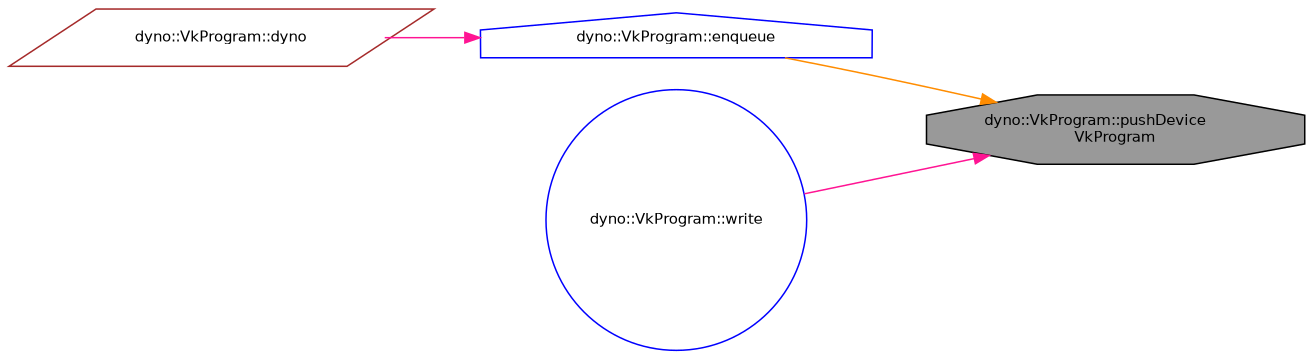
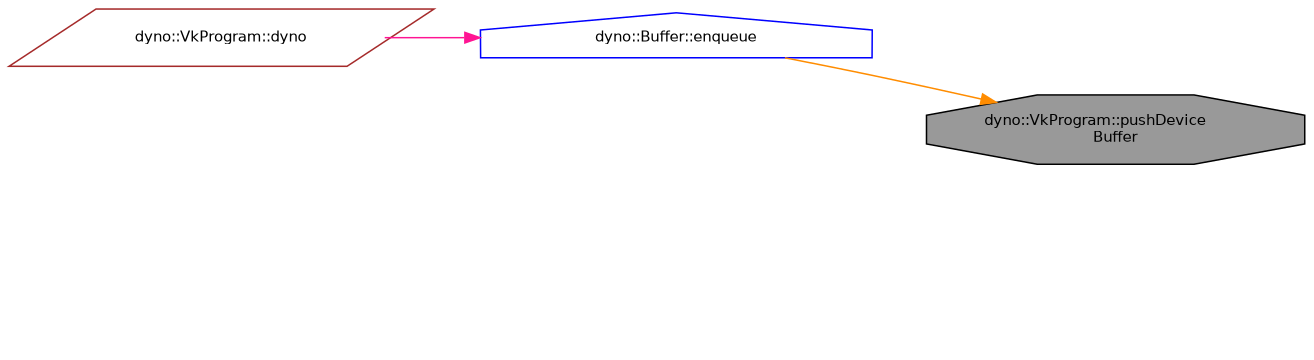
(676, 38) -> (676, 38)
(1116, 130) -> (1116, 130)
(676, 220) -> none
